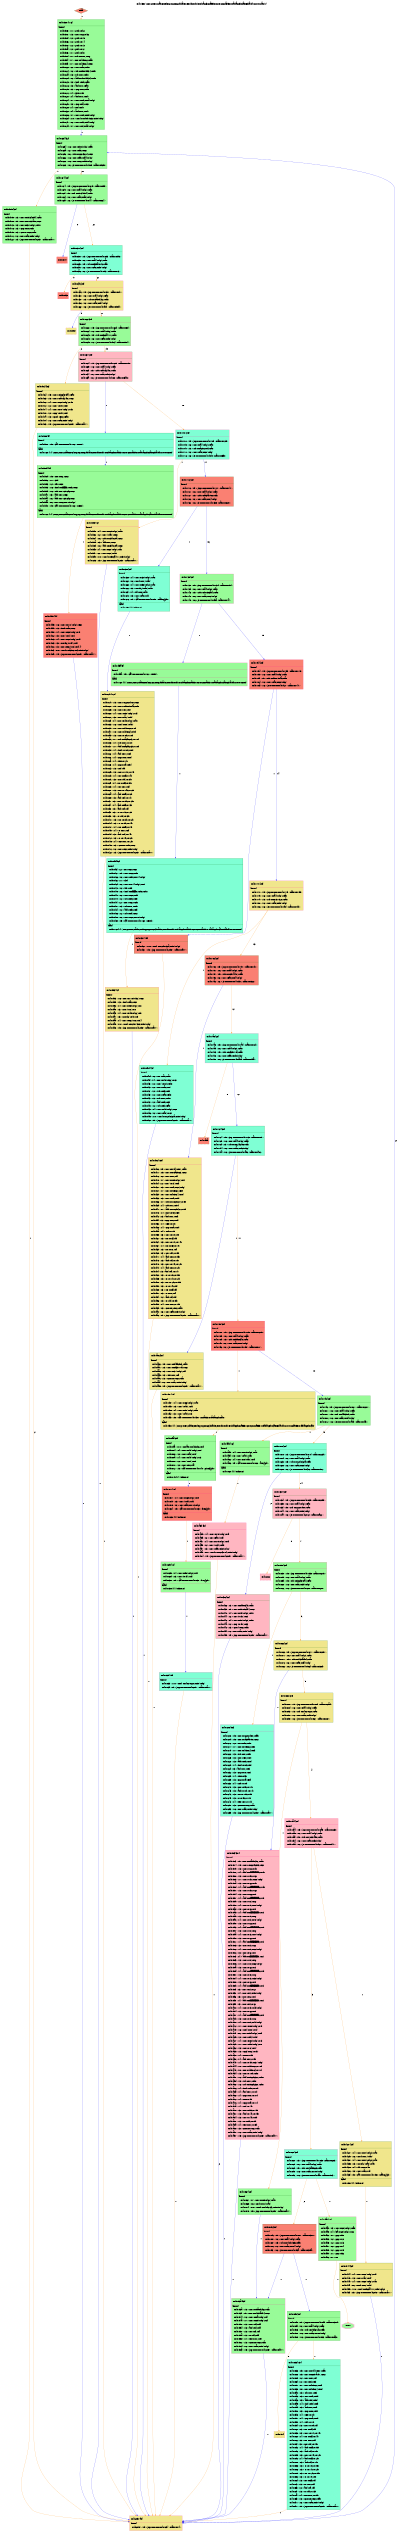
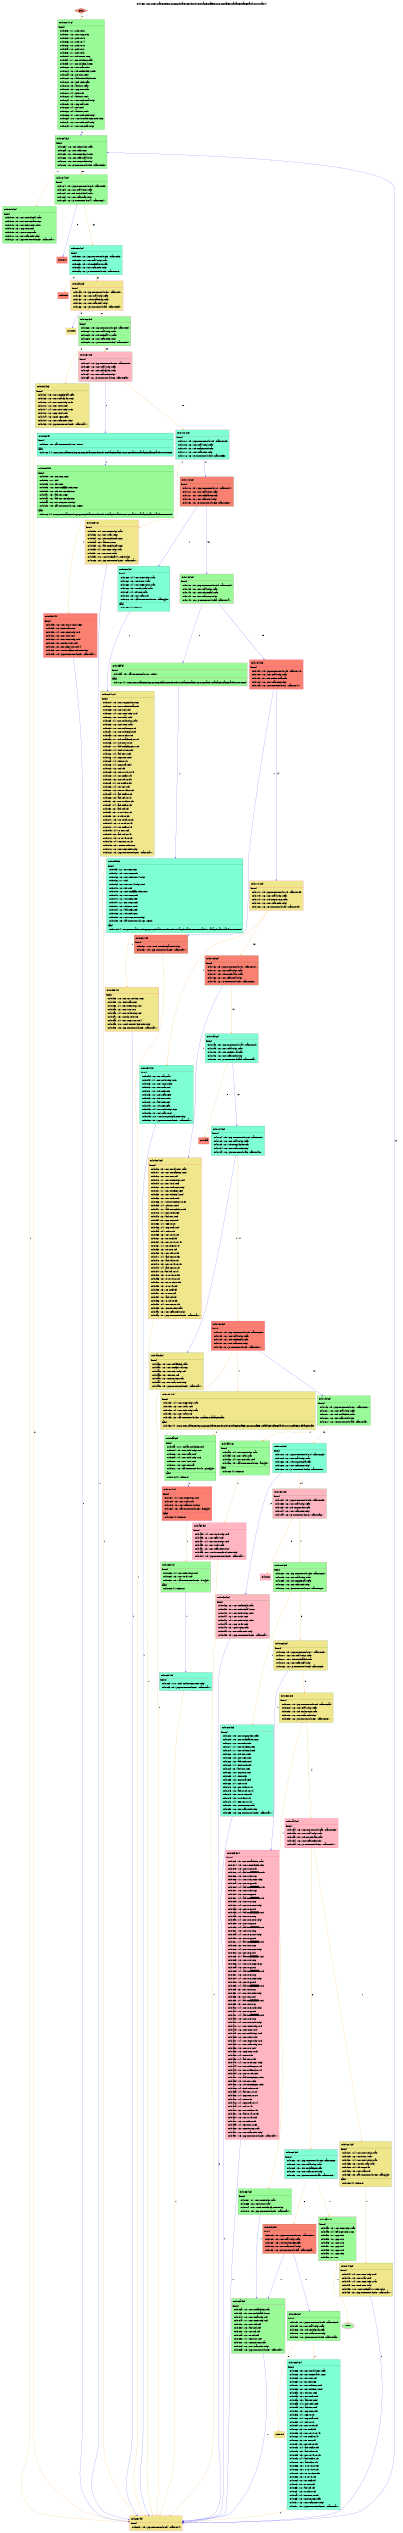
(81, 11) -> (81, 11)
(153, 1952) -> (159, 1906)
